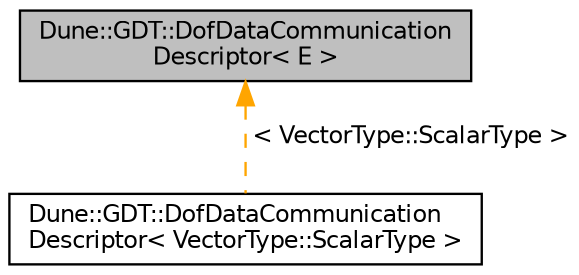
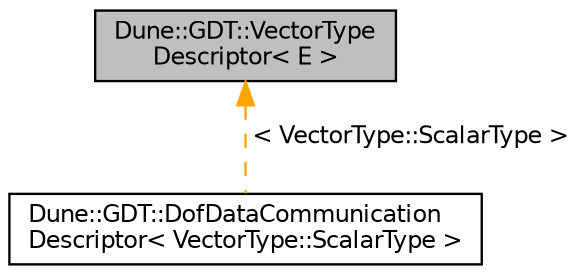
(246, 46) -> (246, 46)
